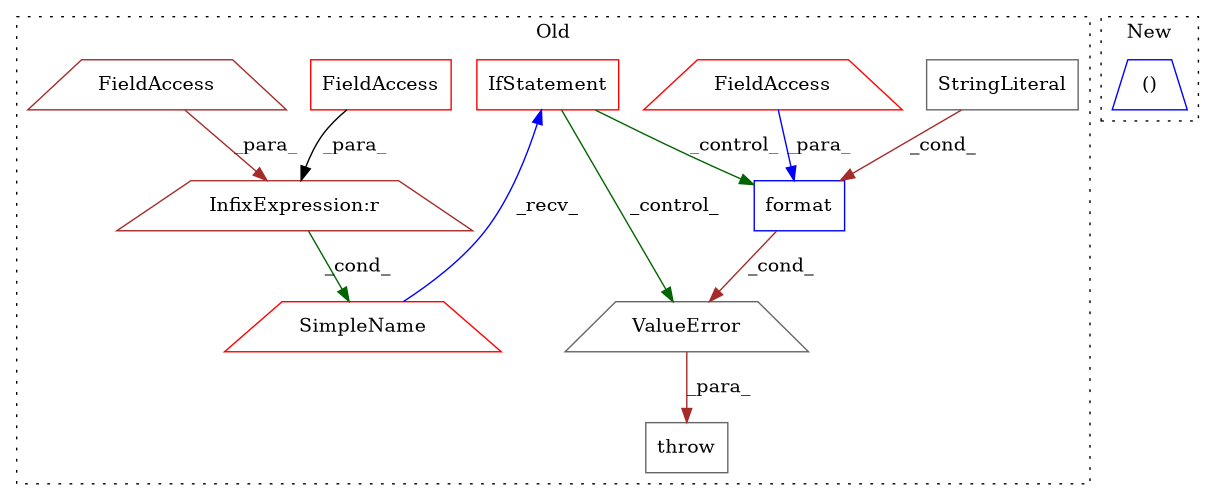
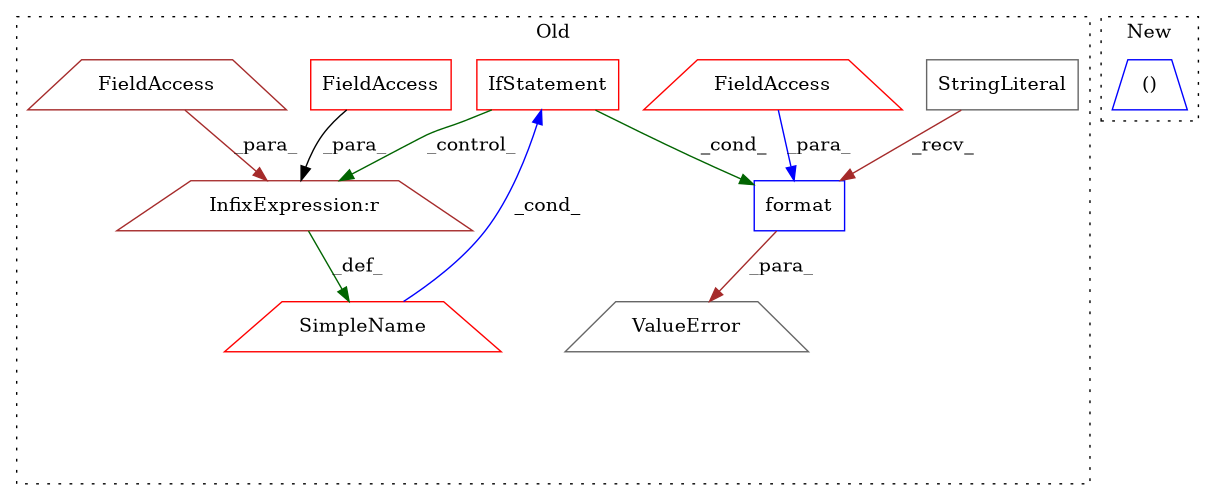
(734, 145) -> (734, 145)
(943, 145) -> (943, 145)
(614, 200) -> (420, 138)
(548, 206) -> (548, 206)
(358, 266) -> (358, 266)
(781, 266) -> (781, 266)
(687, 448) -> none
